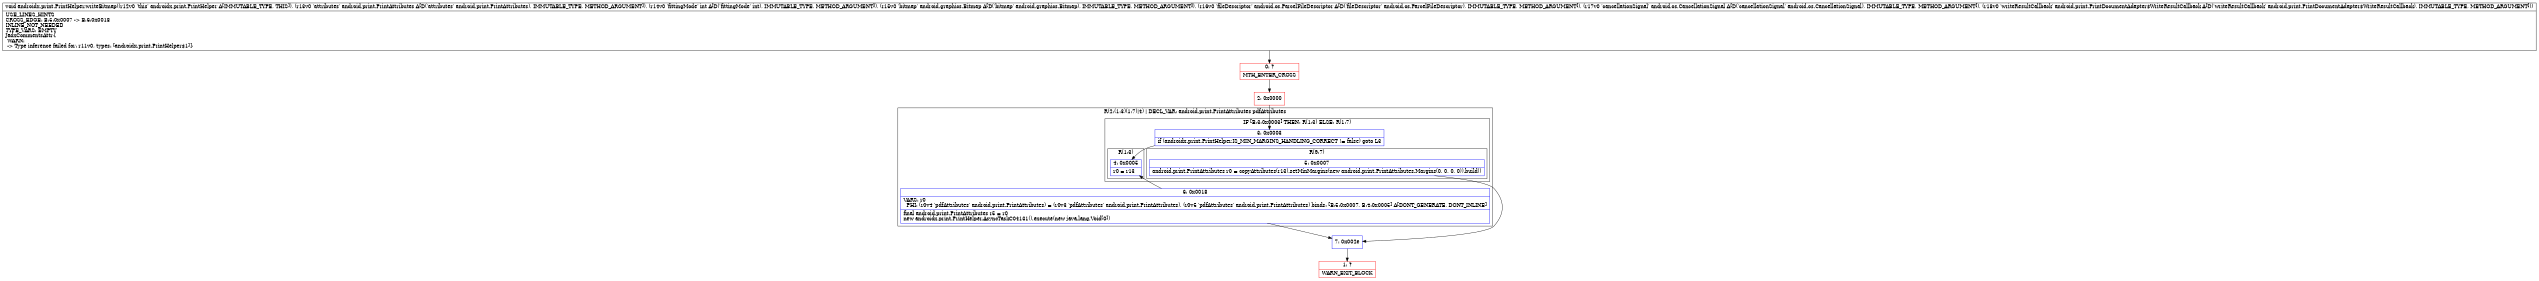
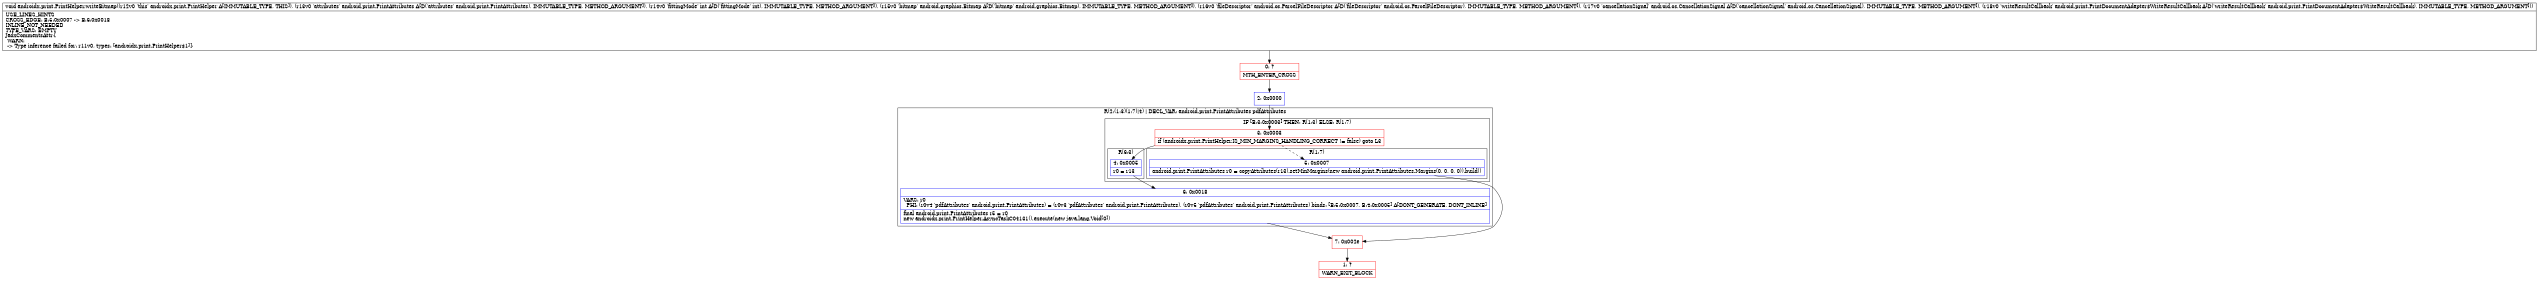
(1269, 99) -> (1269, 99)
(1269, 138) -> (1269, 138)
none -> (1292, 152)
(1126, 153) -> (1126, 153)
(1317, 153) -> (1317, 153)
(1152, 184) -> (1146, 184)
(1347, 242) -> (1347, 242)
